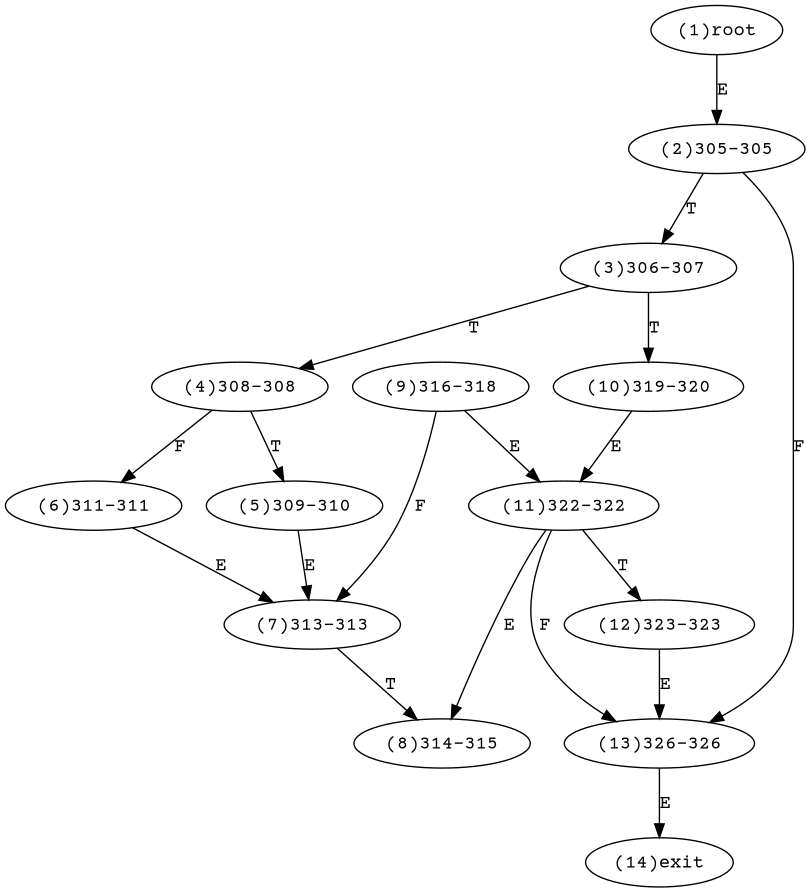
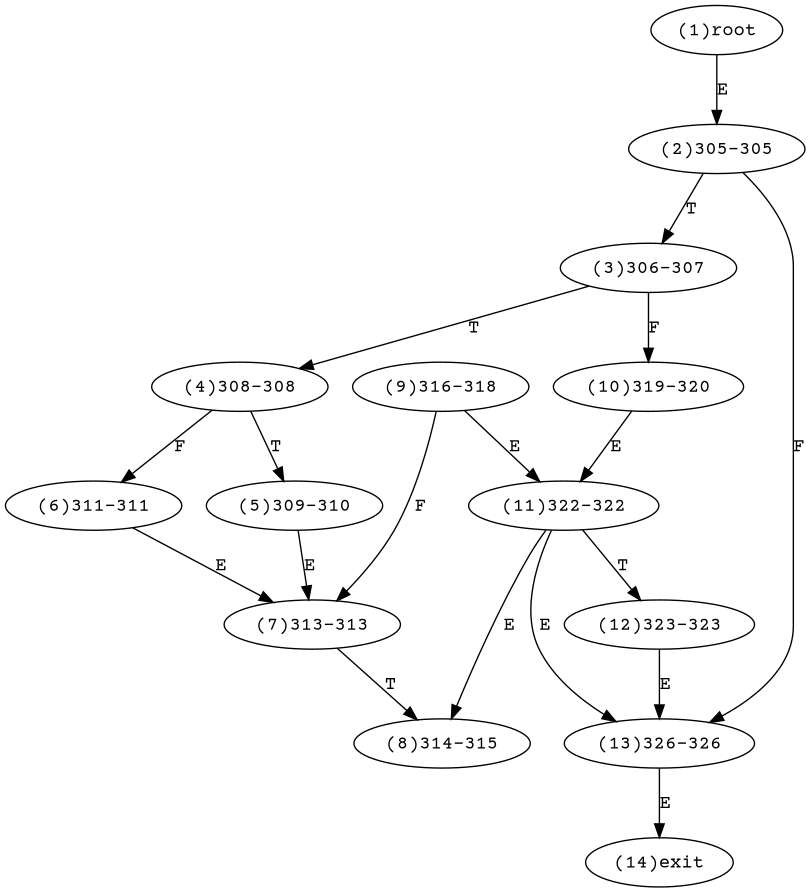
(655, 327) -> (655, 327)
(545, 625) -> (545, 625)
